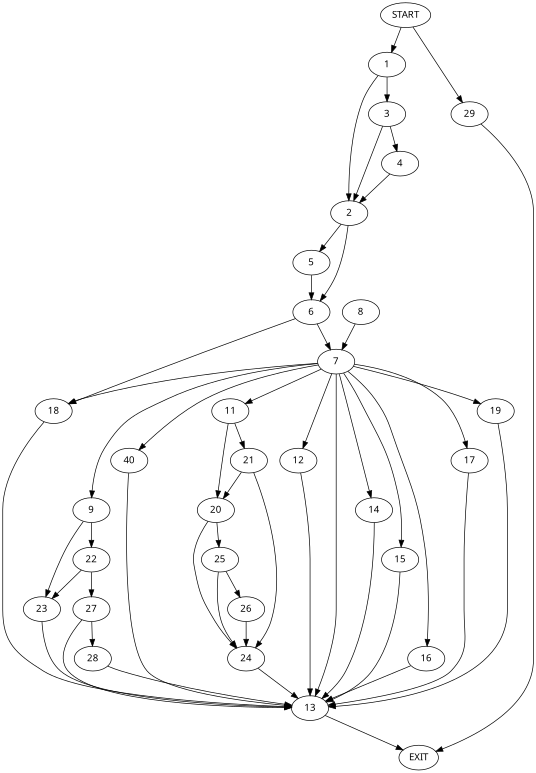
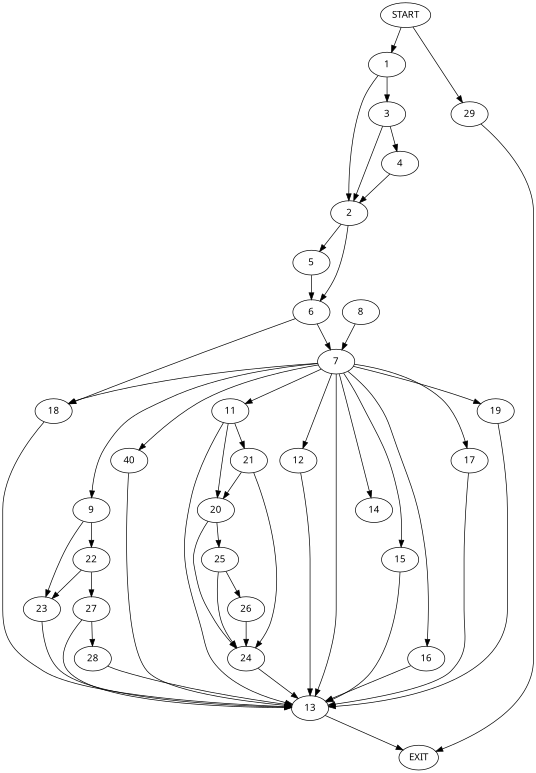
(365, 613) -> (189, 583)
